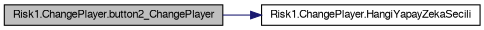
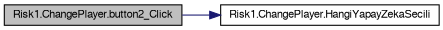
(114, 15) -> (93, 15)
